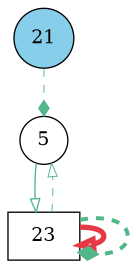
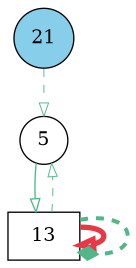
(44, 85) -> (44, 85)
(44, 236) -> (44, 236)
